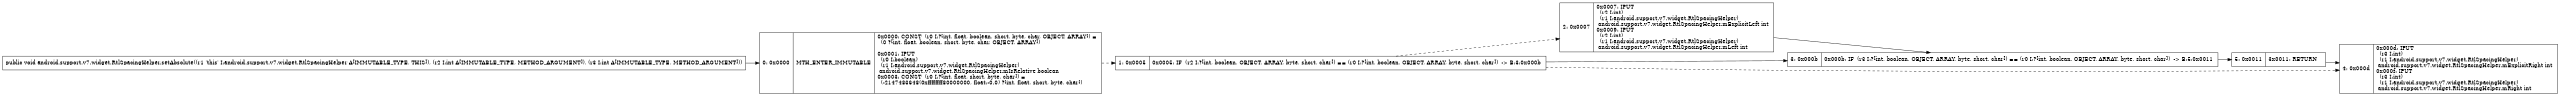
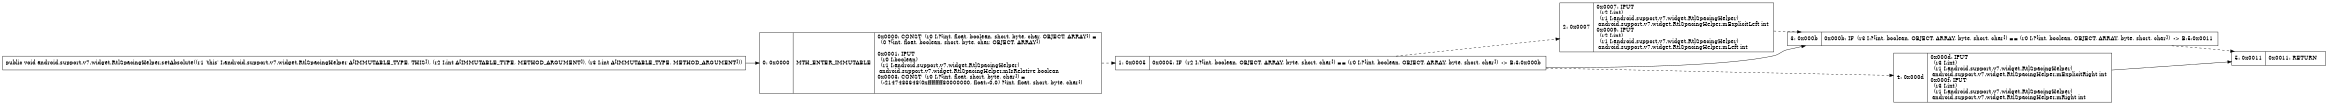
(1850, 45) -> (1786, 31)
(2296, 59) -> (2296, 58)
(2223, 60) -> (2201, 48)
(2331, 62) -> (2170, 66)
